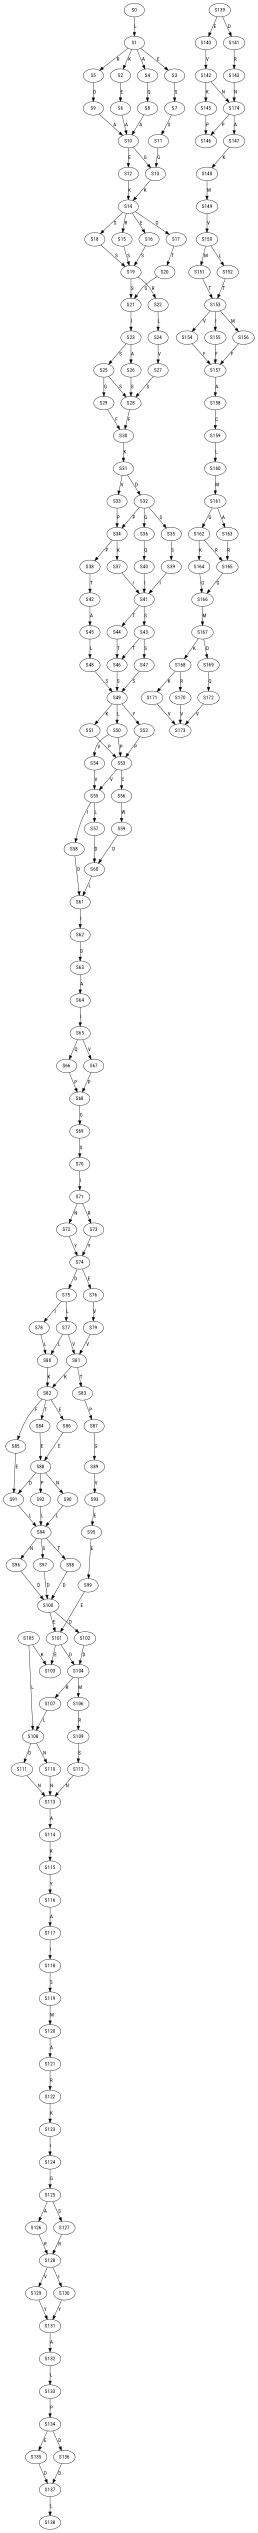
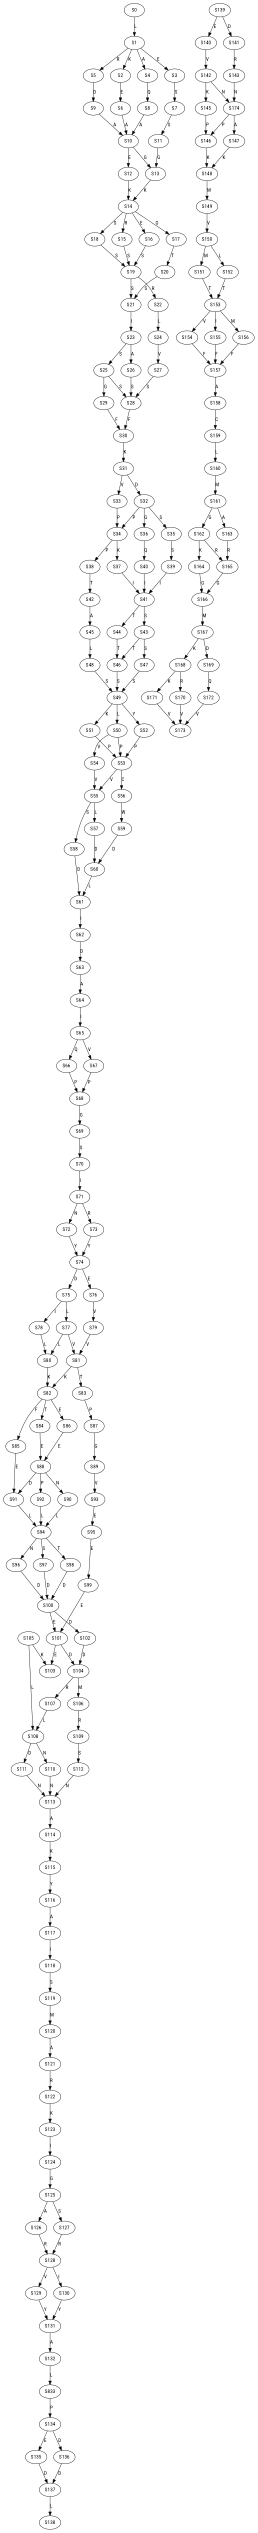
none -> (206, 156)
(88, 812) -> (88, 812)
(50, 2392) -> (50, 2392)
